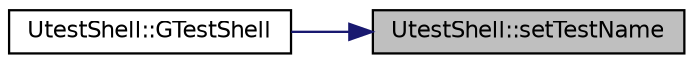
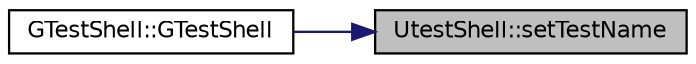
(150, 32) -> (151, 32)
